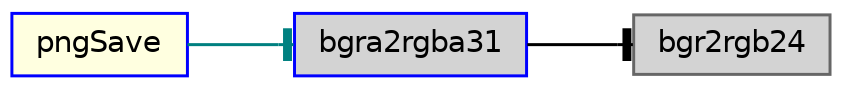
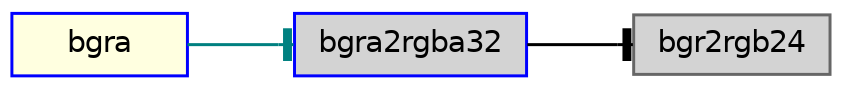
(100, 45) -> (100, 45)
(411, 45) -> (411, 45)
